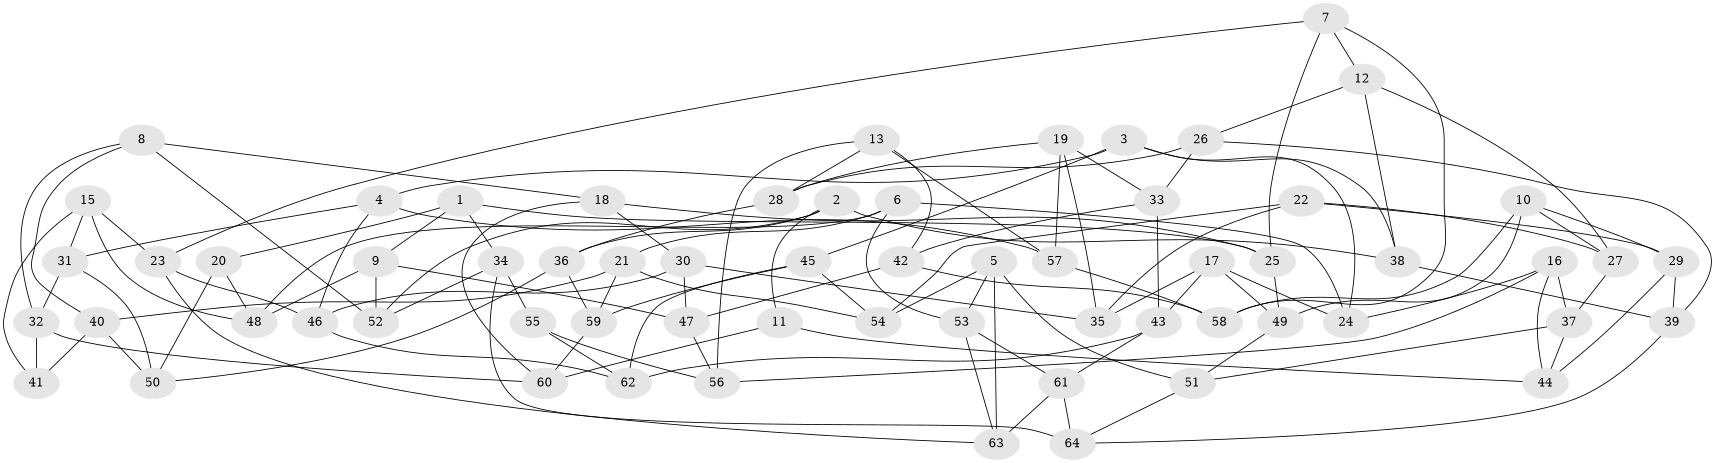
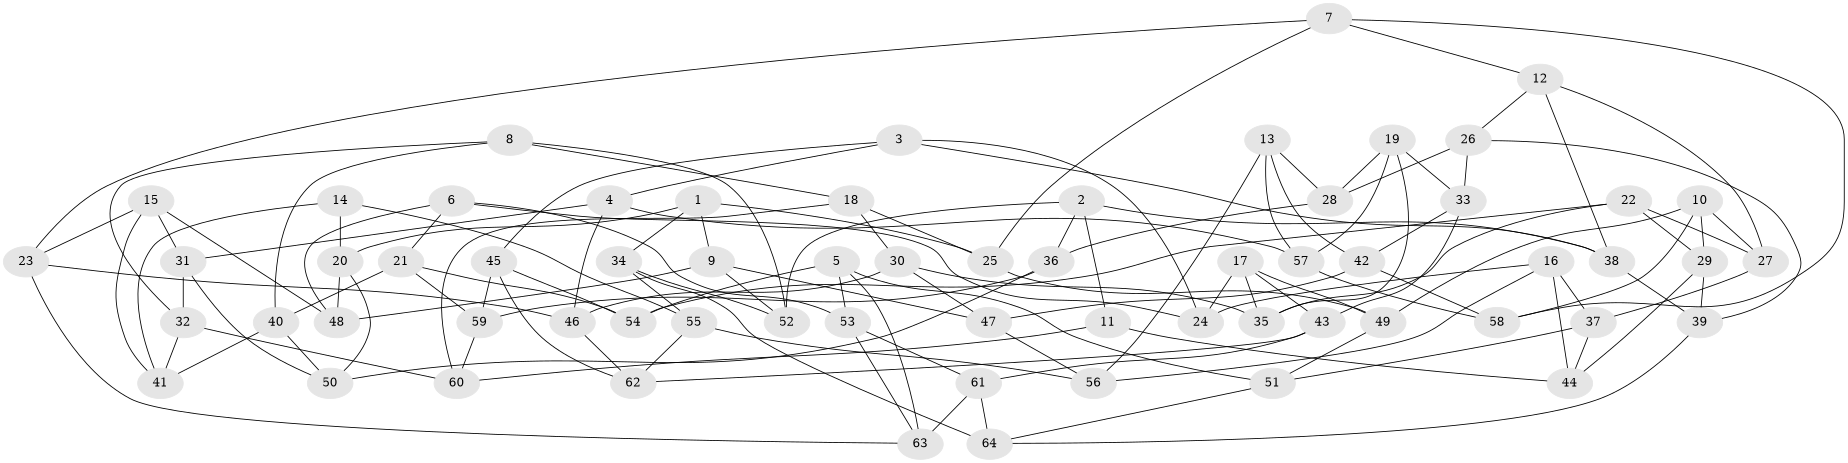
none -> (340, 201)
